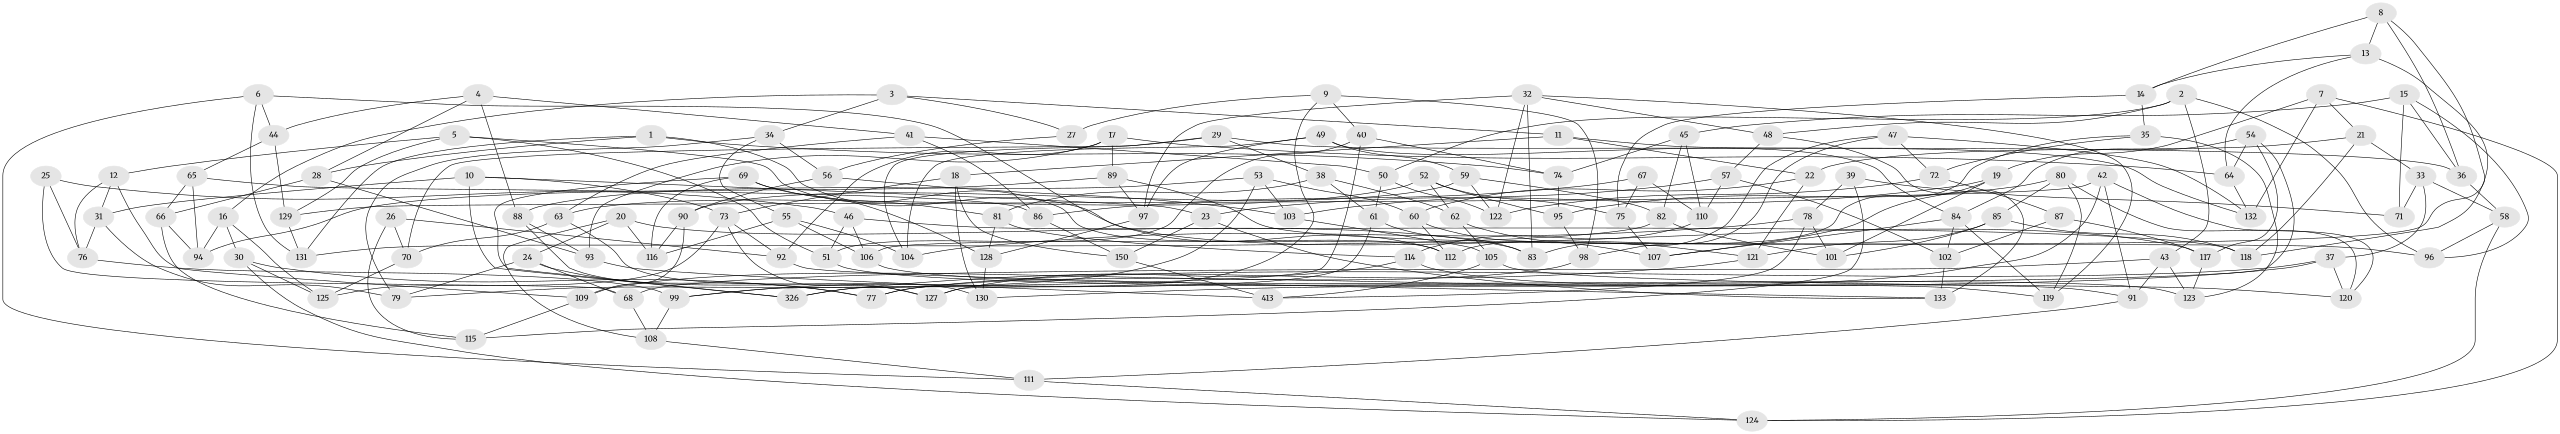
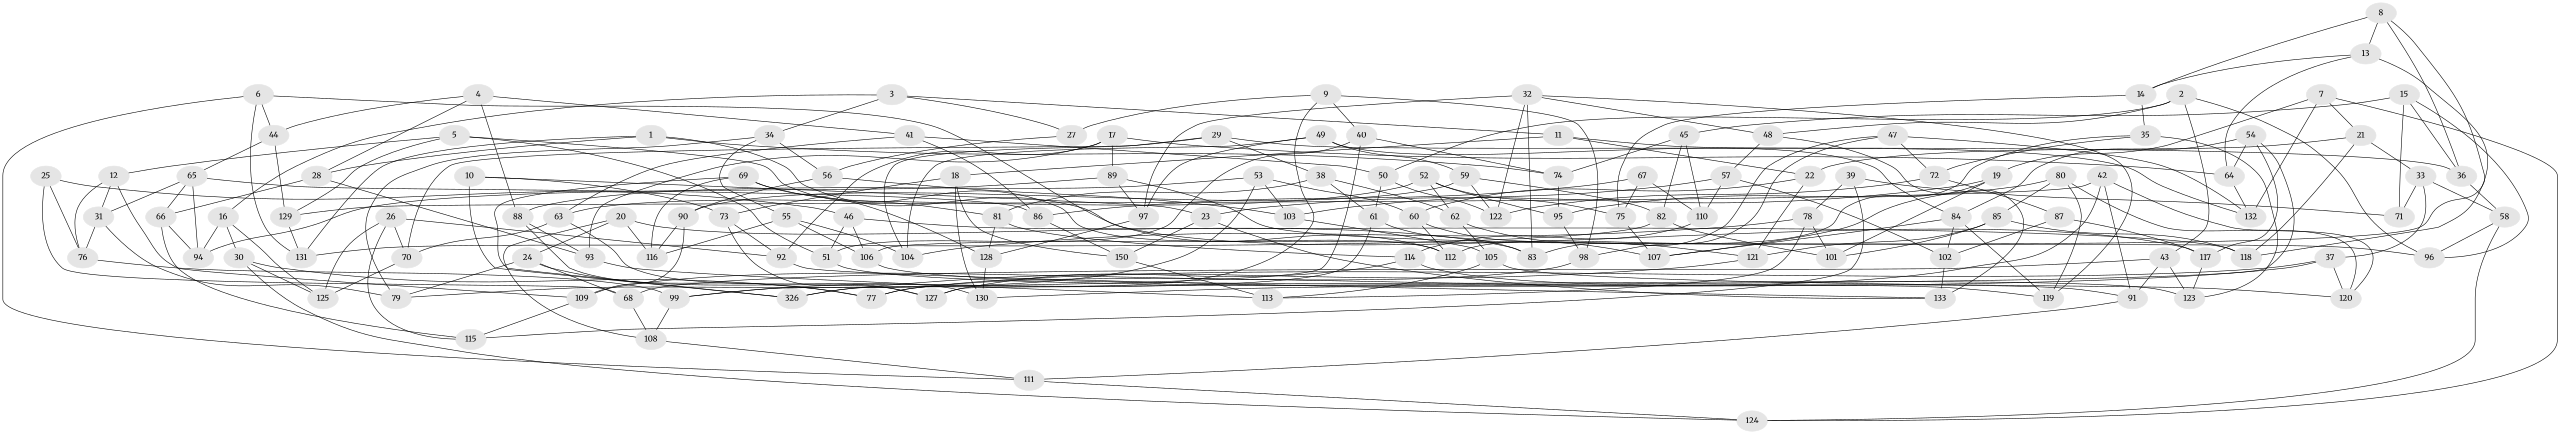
(292, 191) -> (145, 197)
(537, 285) -> (346, 248)
(1268, 299) -> (1268, 299)
